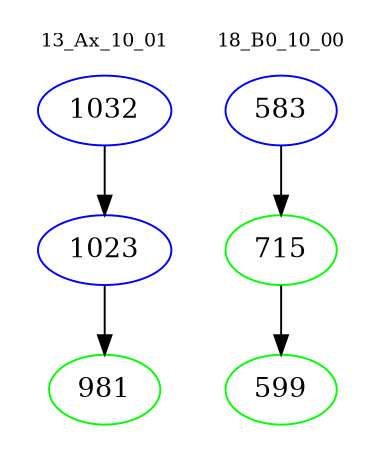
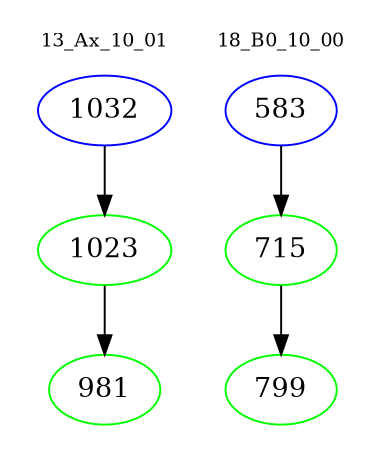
(105, 250) -> (105, 250)
(281, 390) -> (281, 390)
